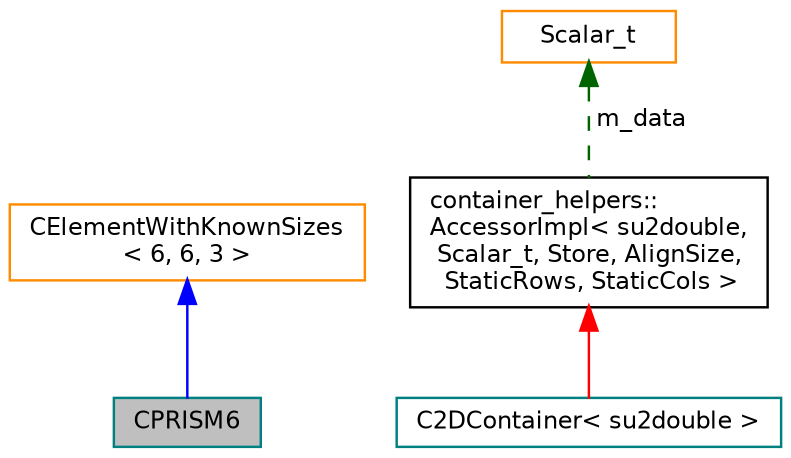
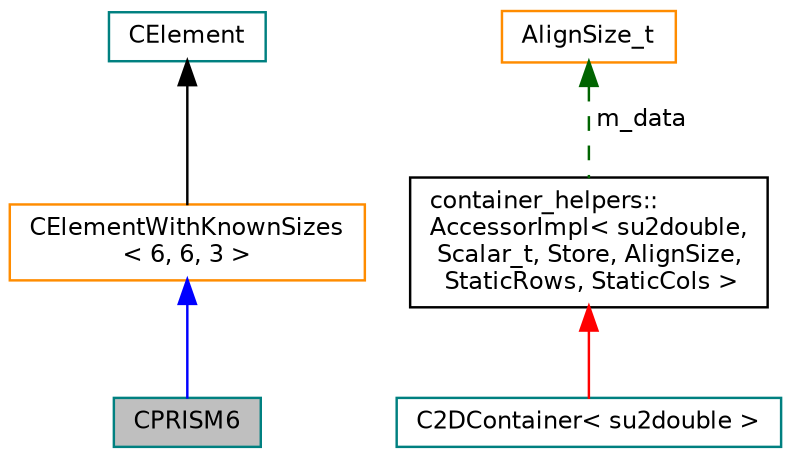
none -> (187, 37)
(589, 37) -> (589, 37)
